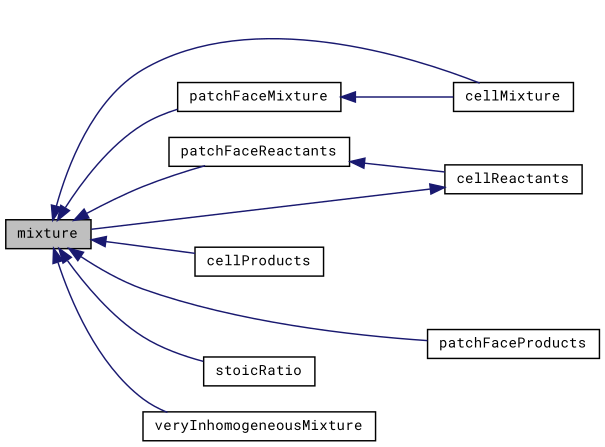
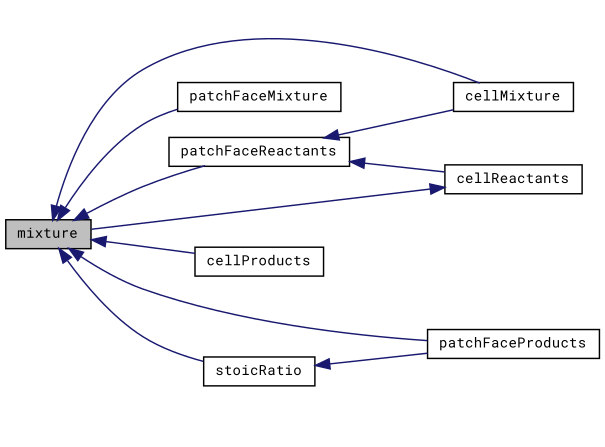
(405, 97) -> (396, 122)
none -> (379, 359)
(259, 426) -> none
